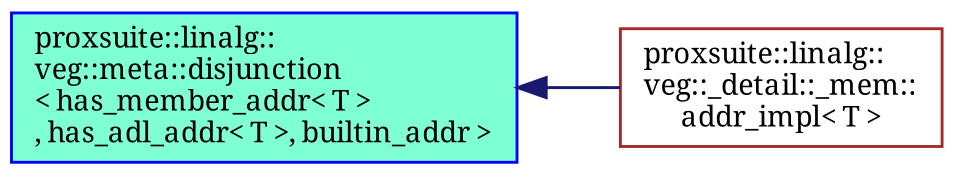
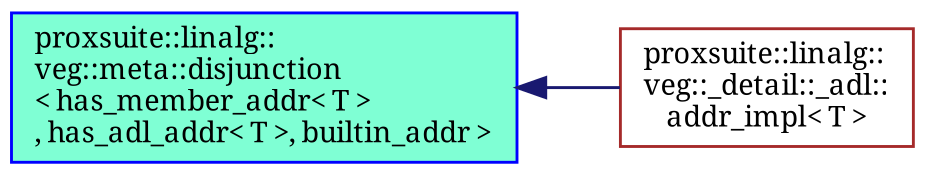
(781, 88) -> (767, 88)
